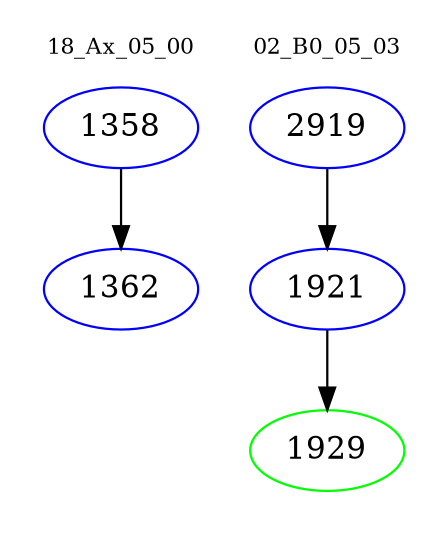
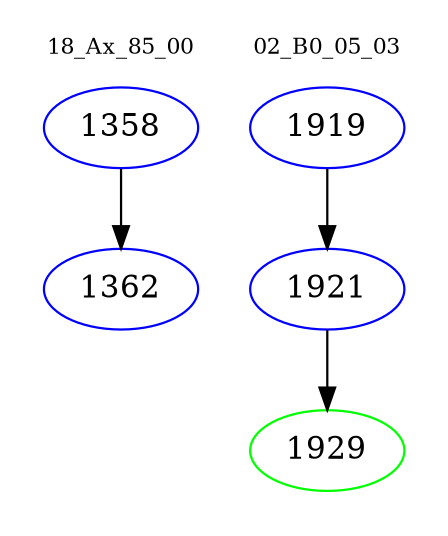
(121, 48) -> (121, 48)
(327, 128) -> (327, 128)
